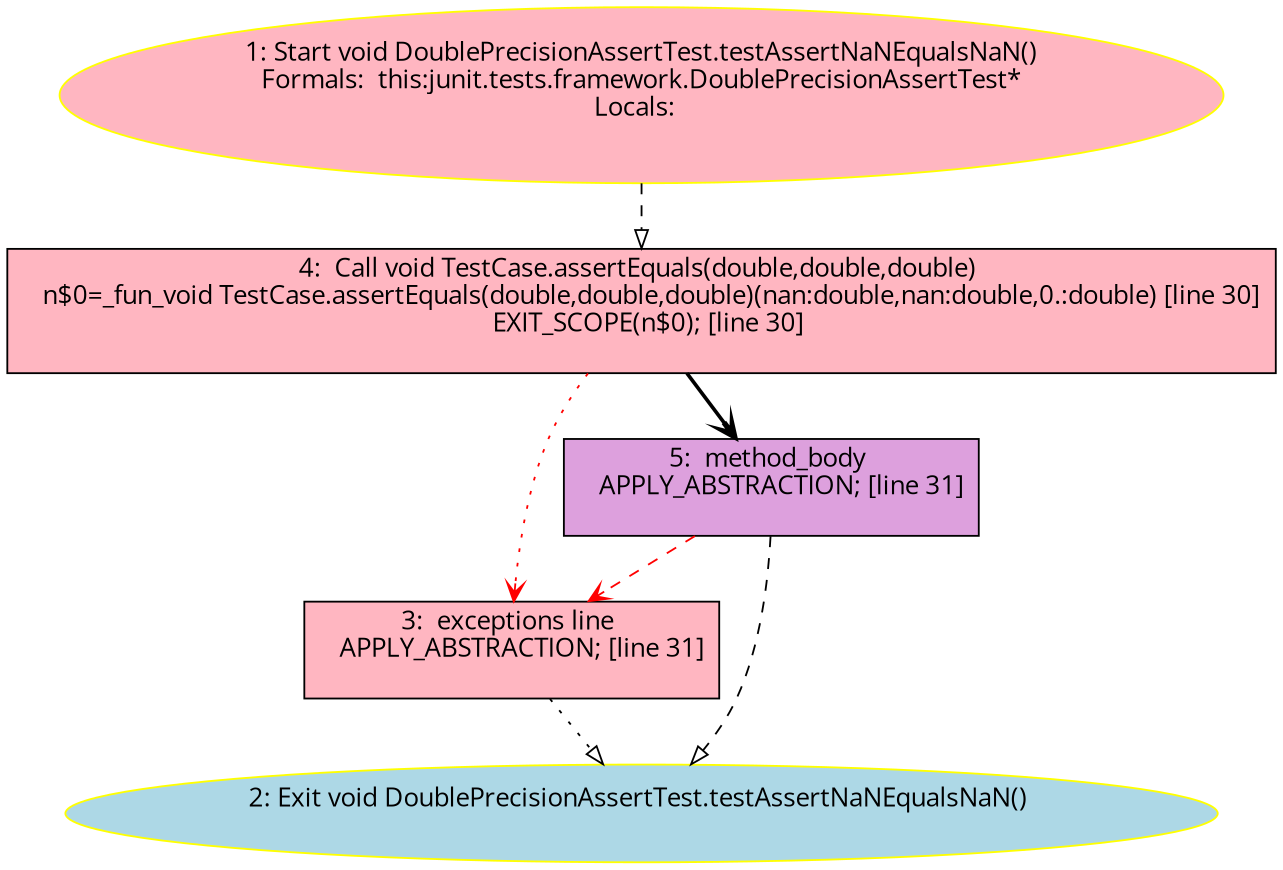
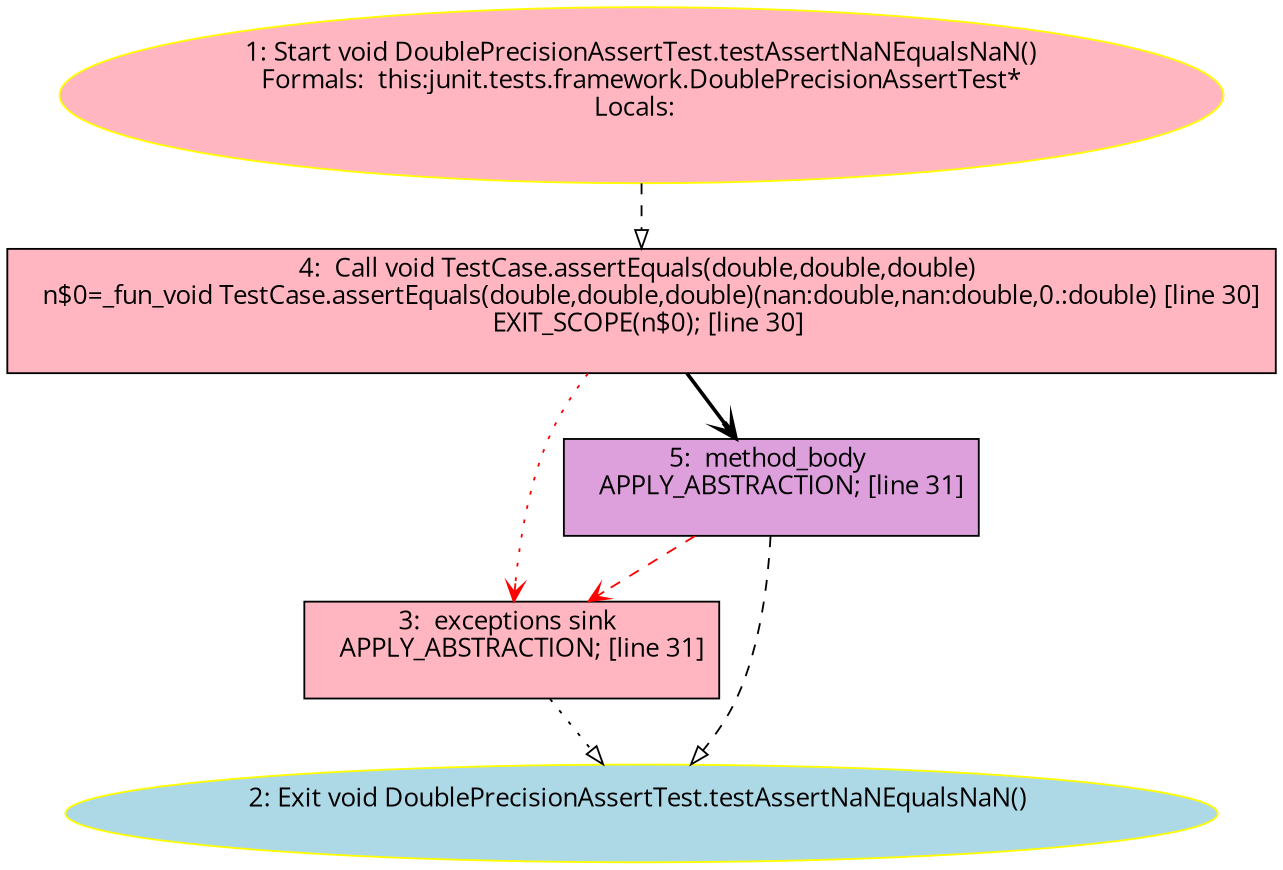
(512, 650) -> (512, 650)
